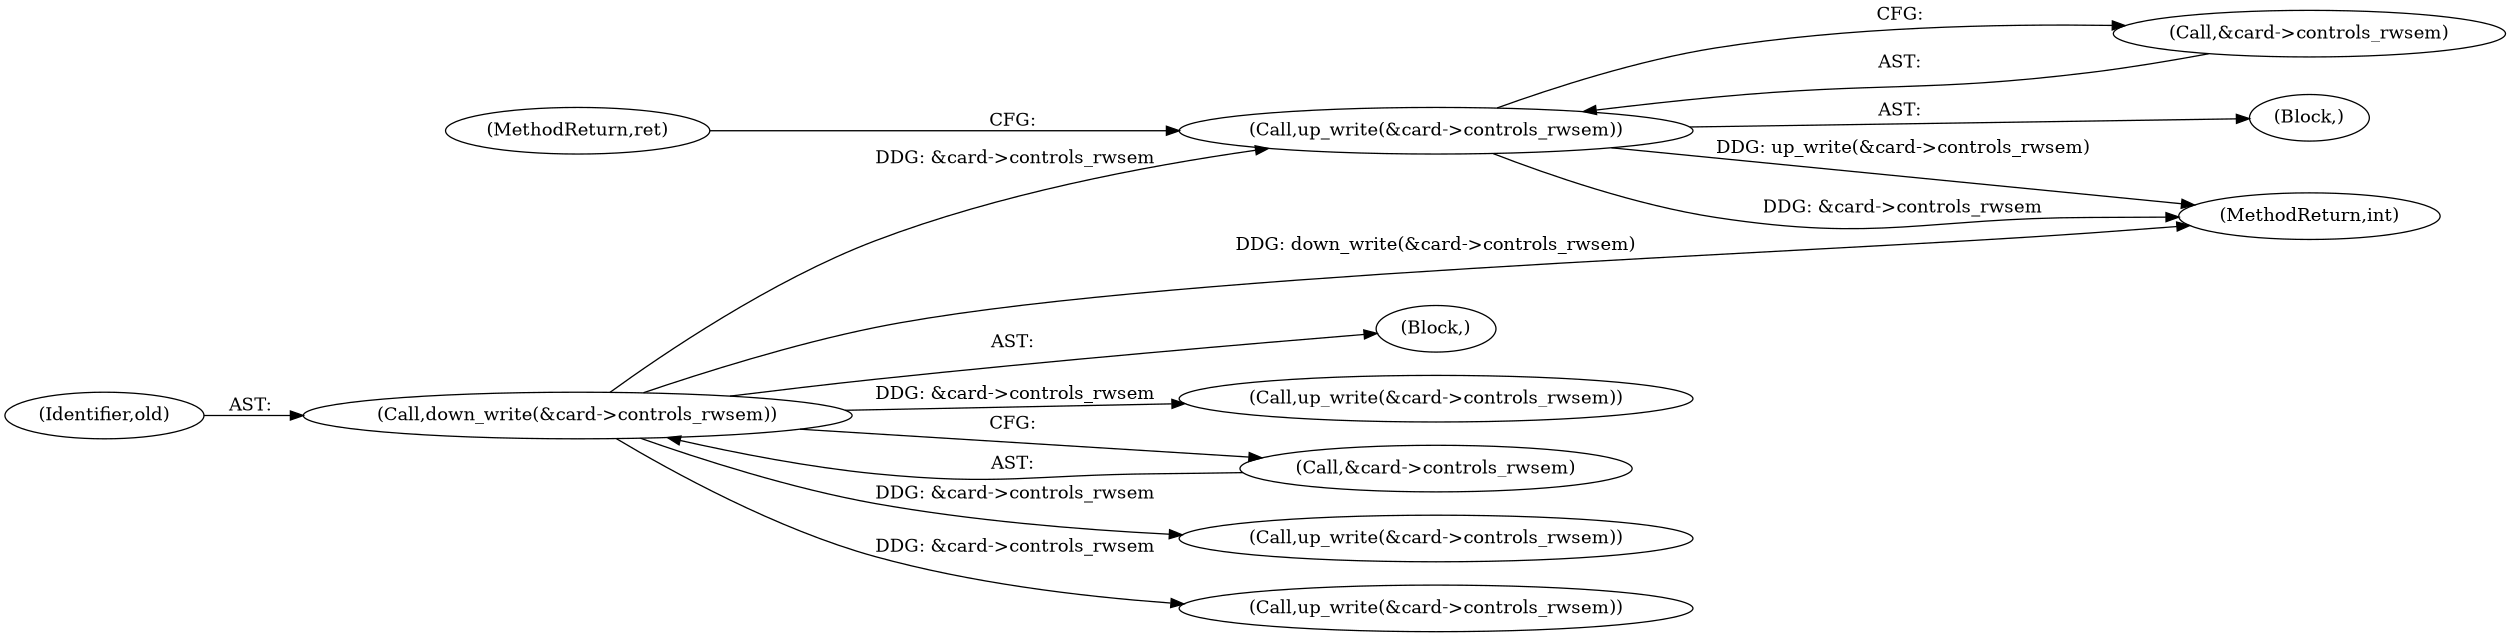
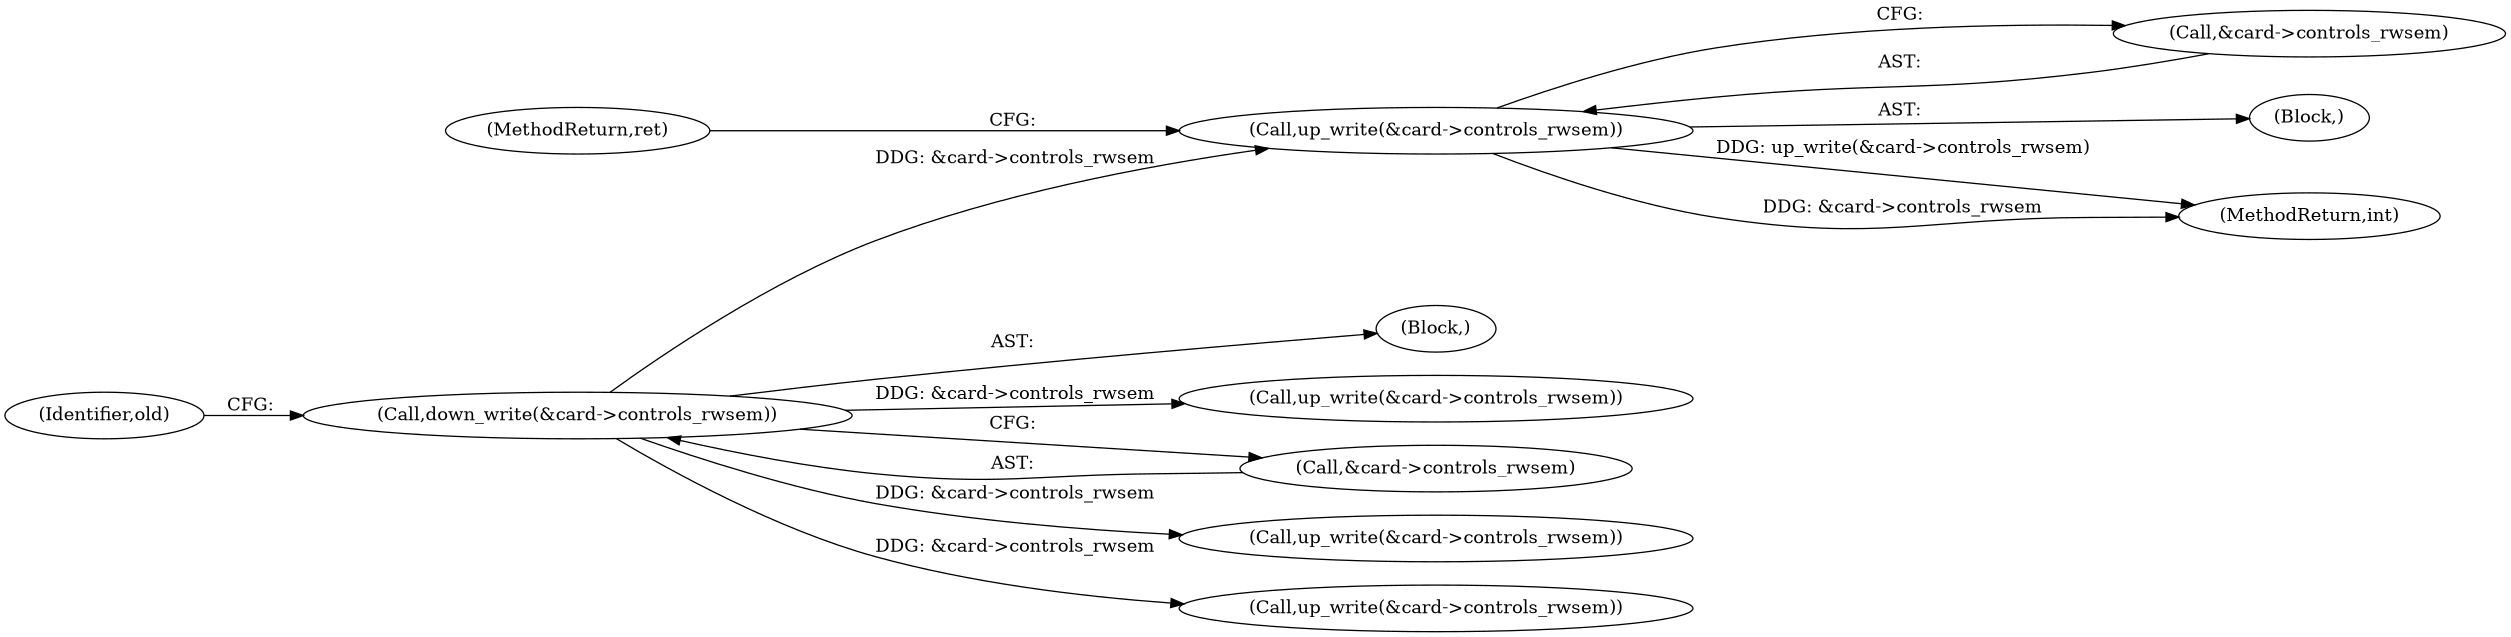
(1405, 273) -> none
(254, 406) -> (254, 406)
